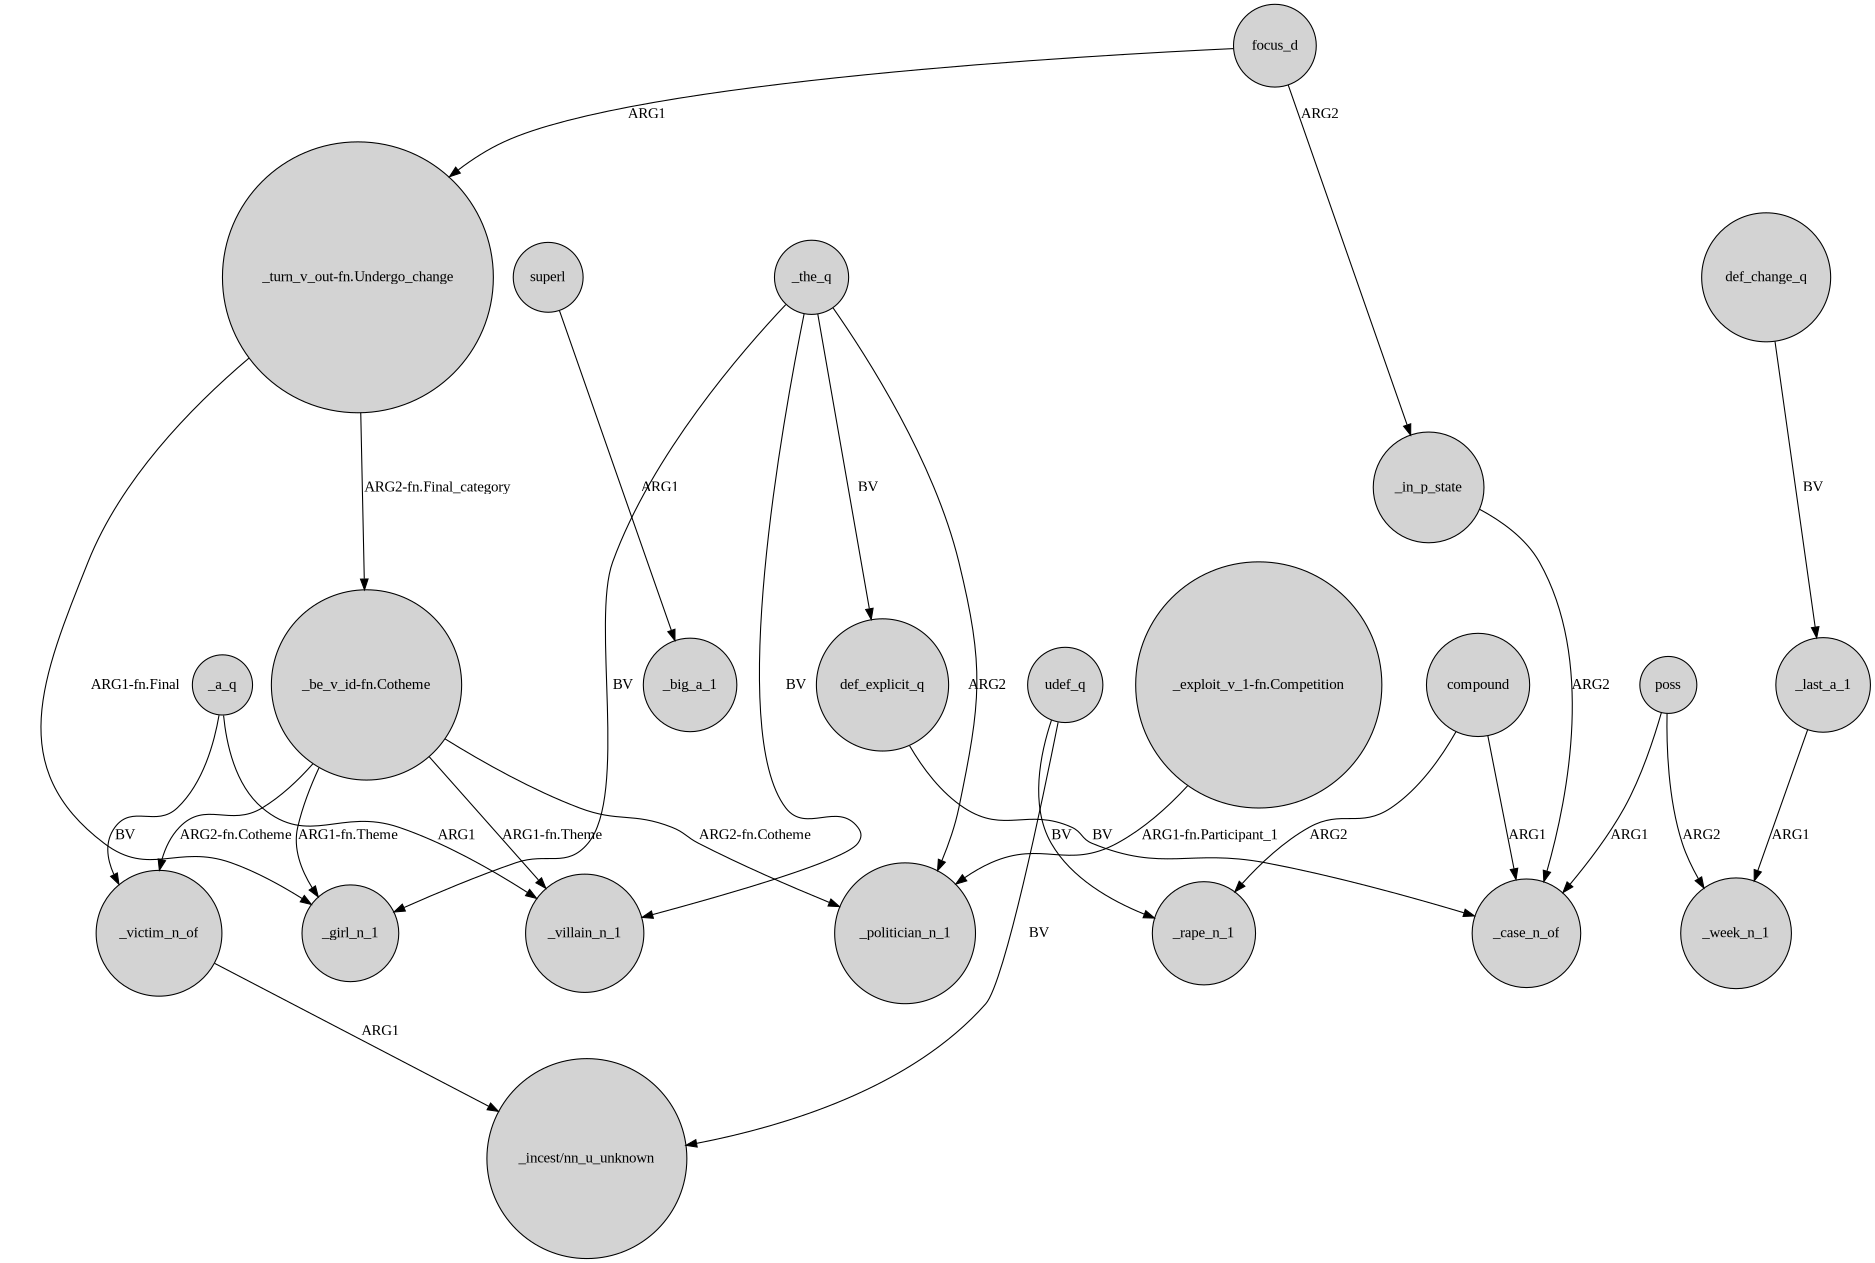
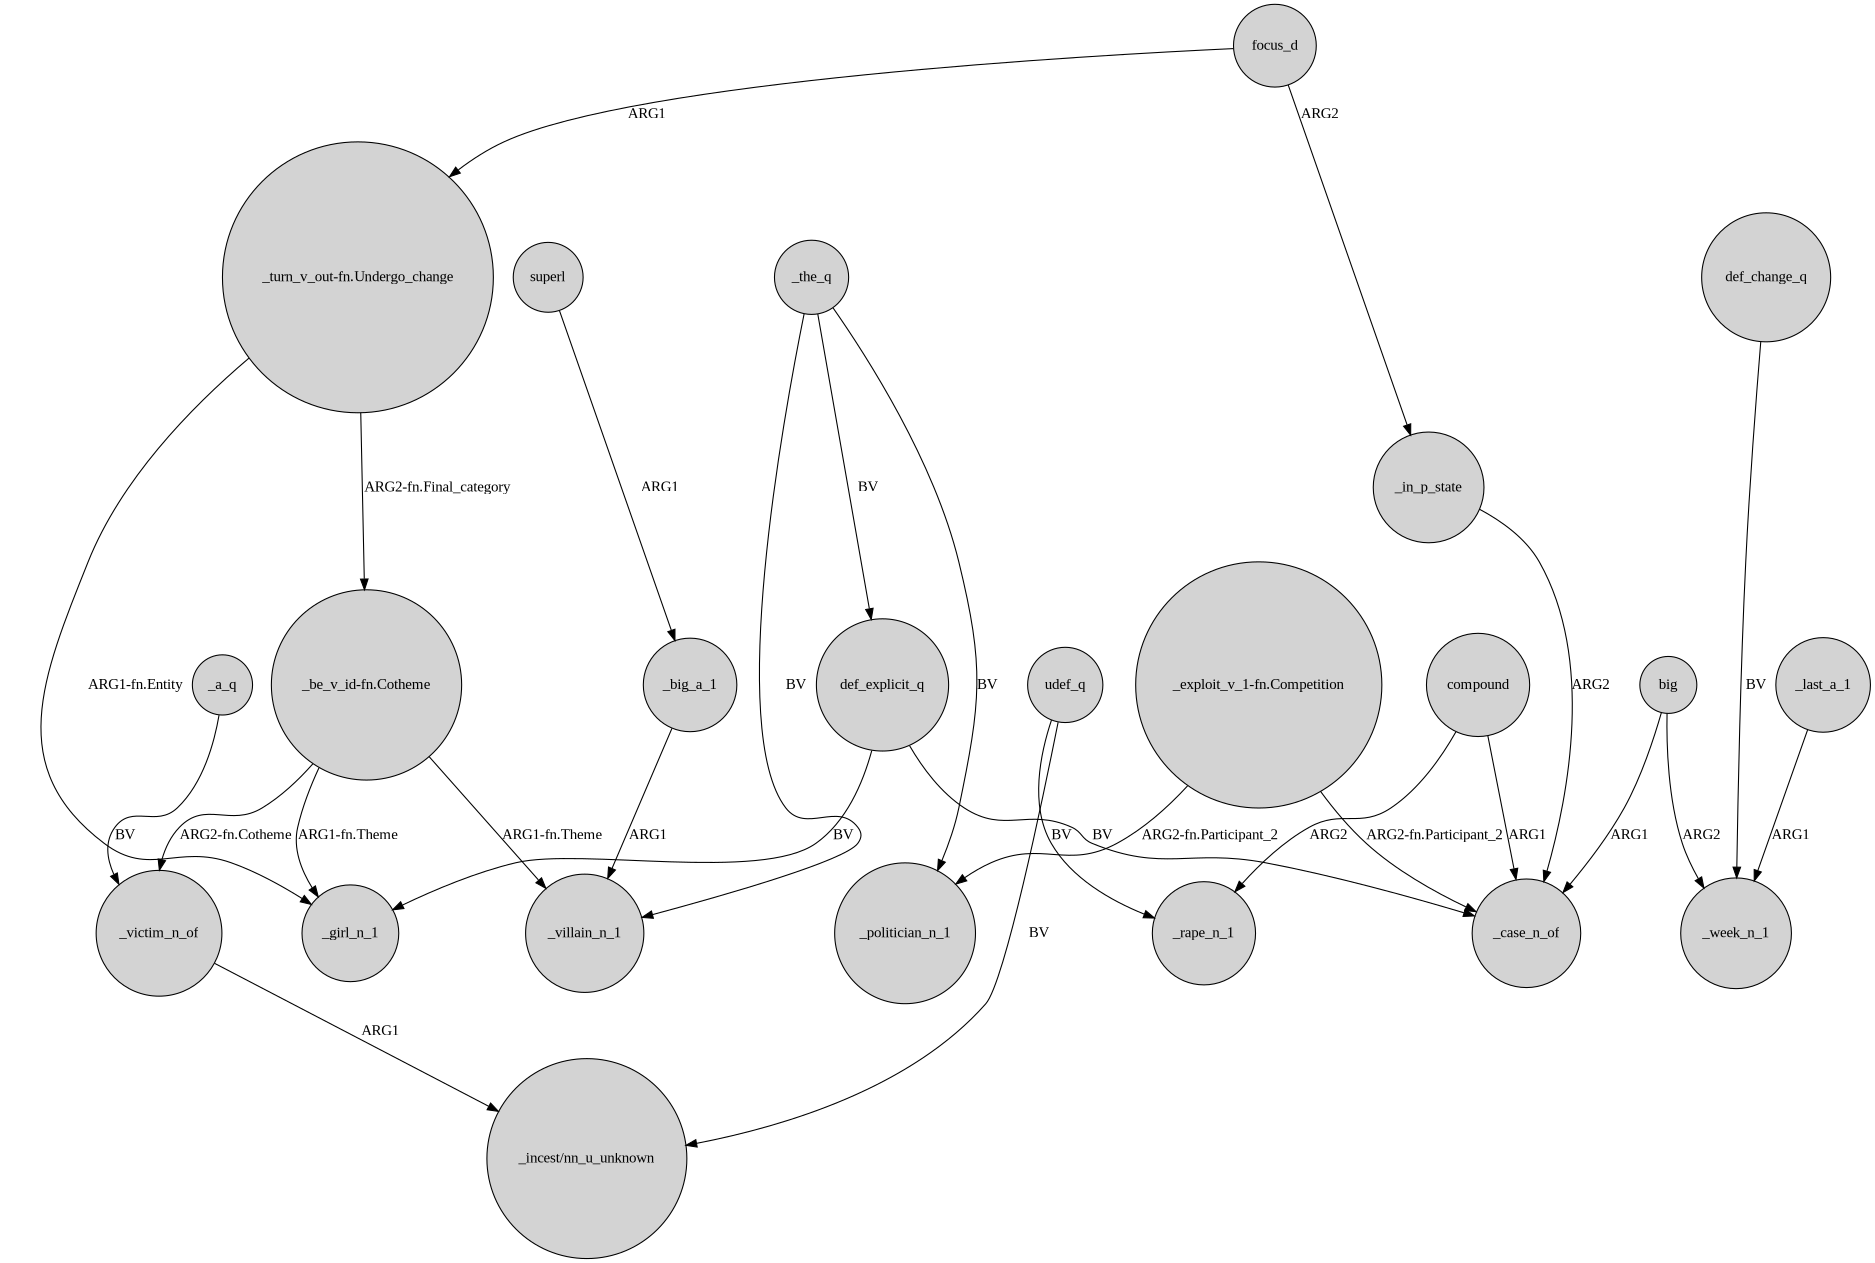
(1795, 484) -> (1744, 604)
(606, 647) -> (662, 862)
(135, 685) -> (135, 685)
(987, 685) -> (987, 685)
(1668, 685) -> (1668, 685)
(637, 819) -> none
(349, 822) -> (642, 798)
(1210, 835) -> (1210, 835)
none -> (1385, 859)
